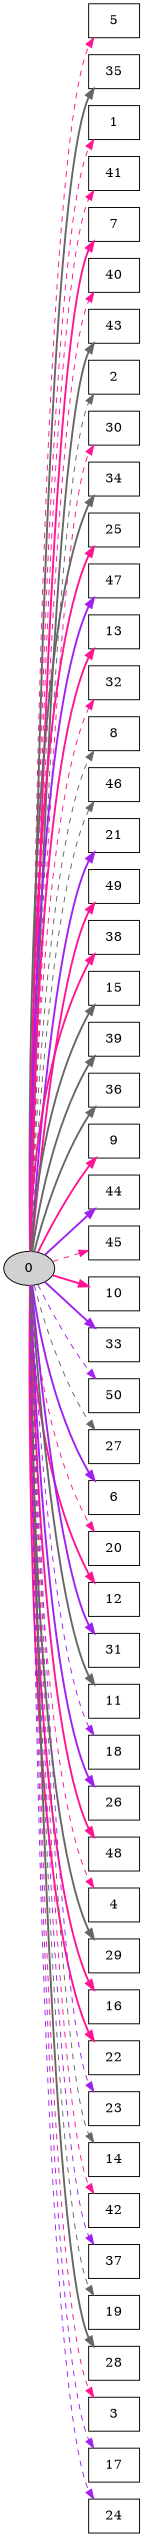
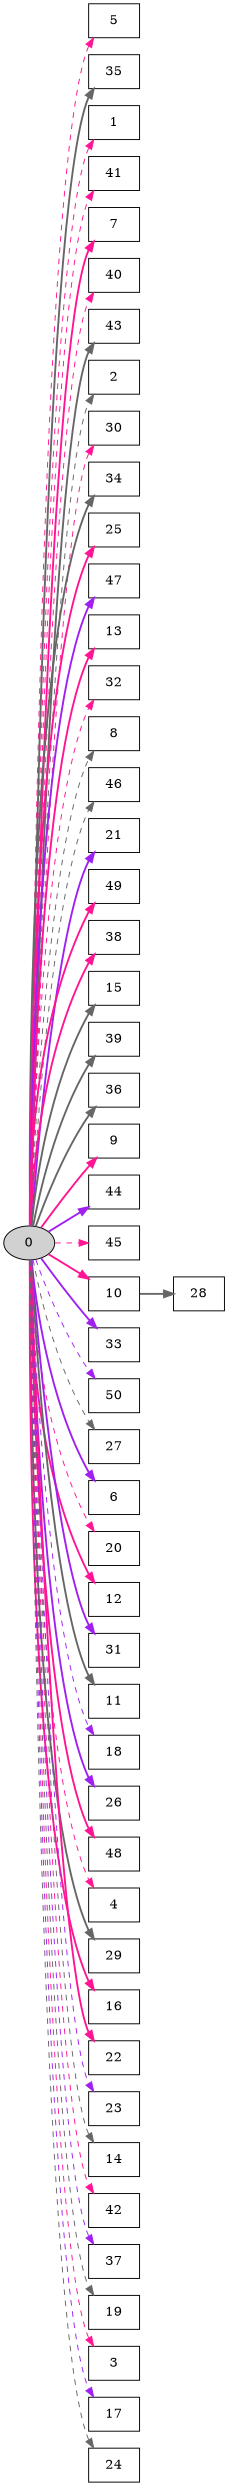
(43, 1813) -> (152, 1294)
(41, 1890) -> (41, 1851)
